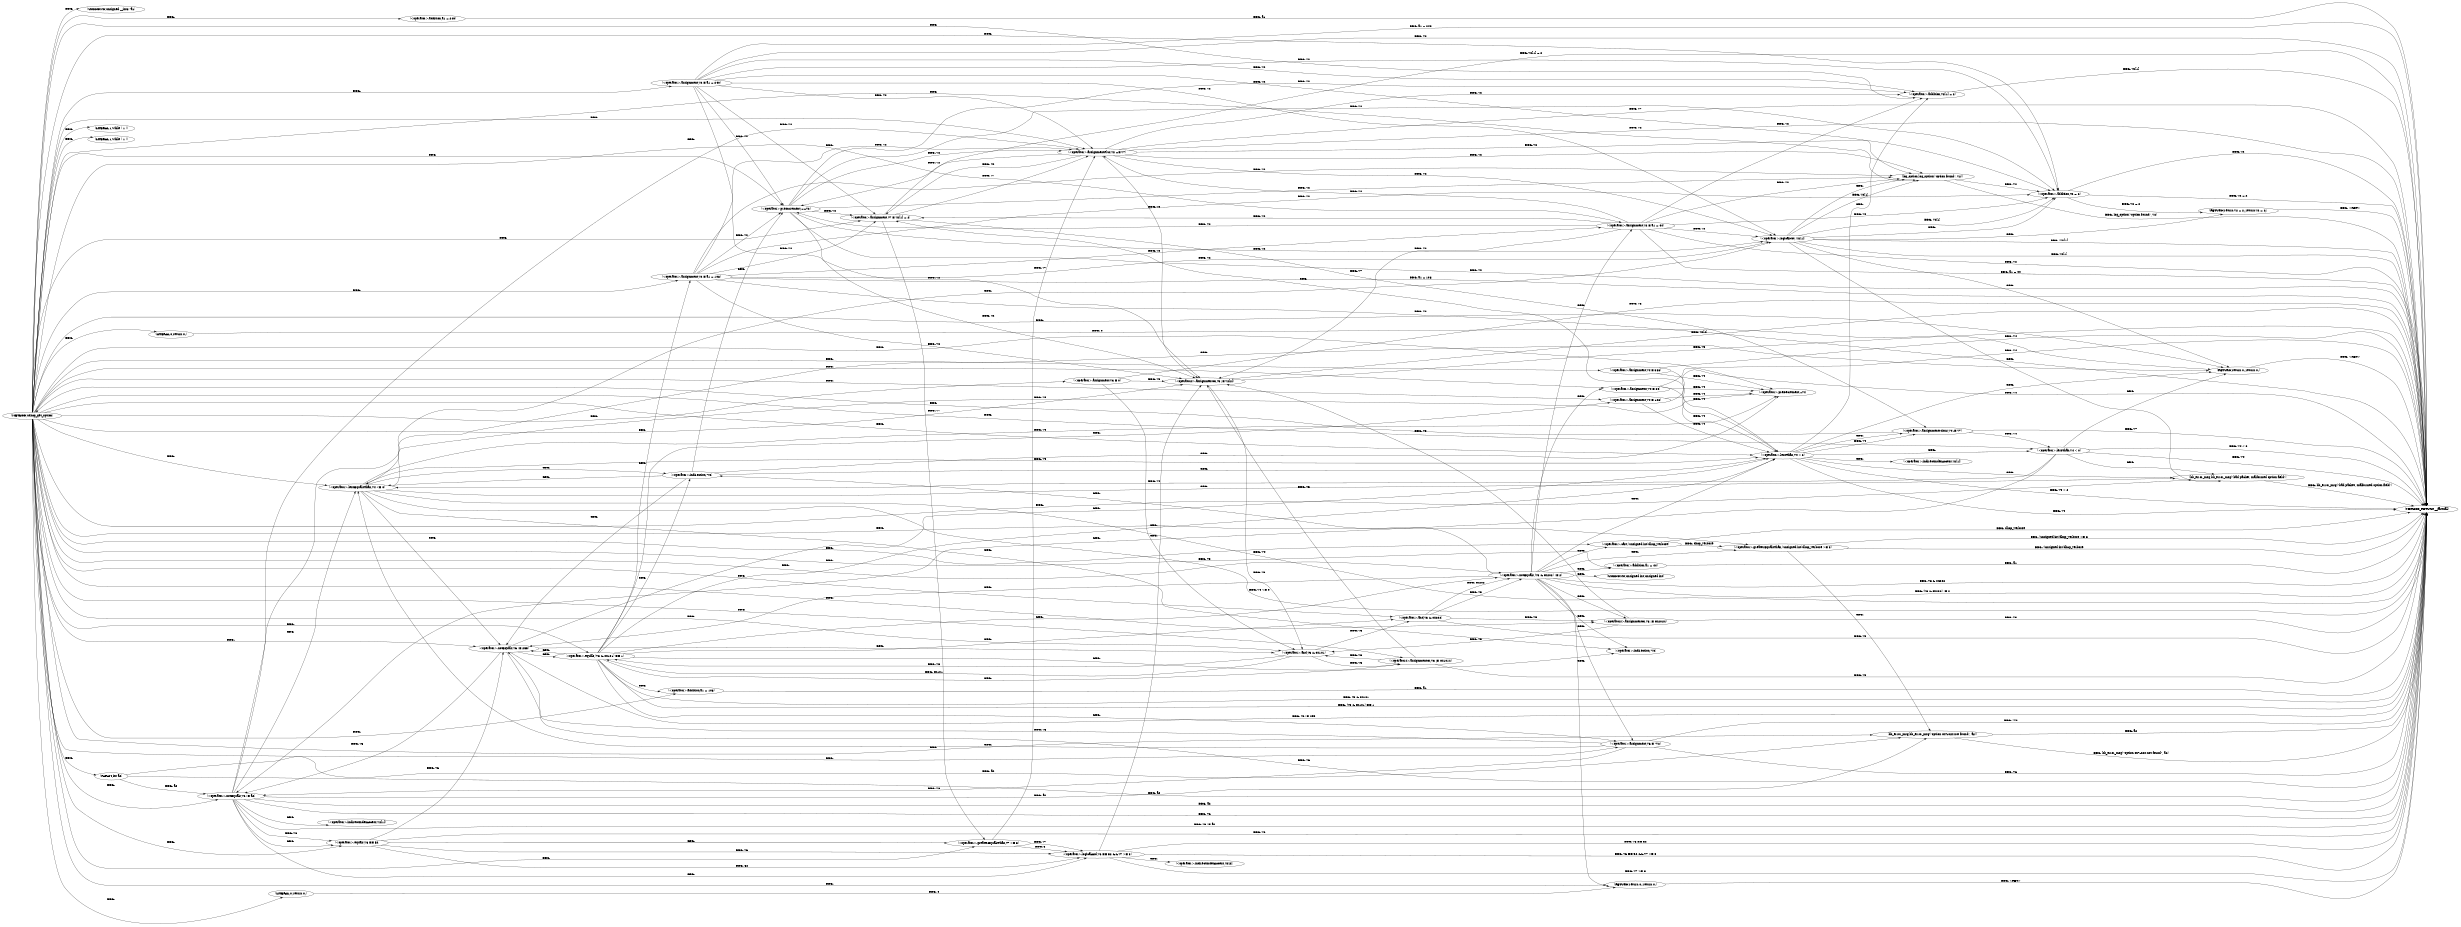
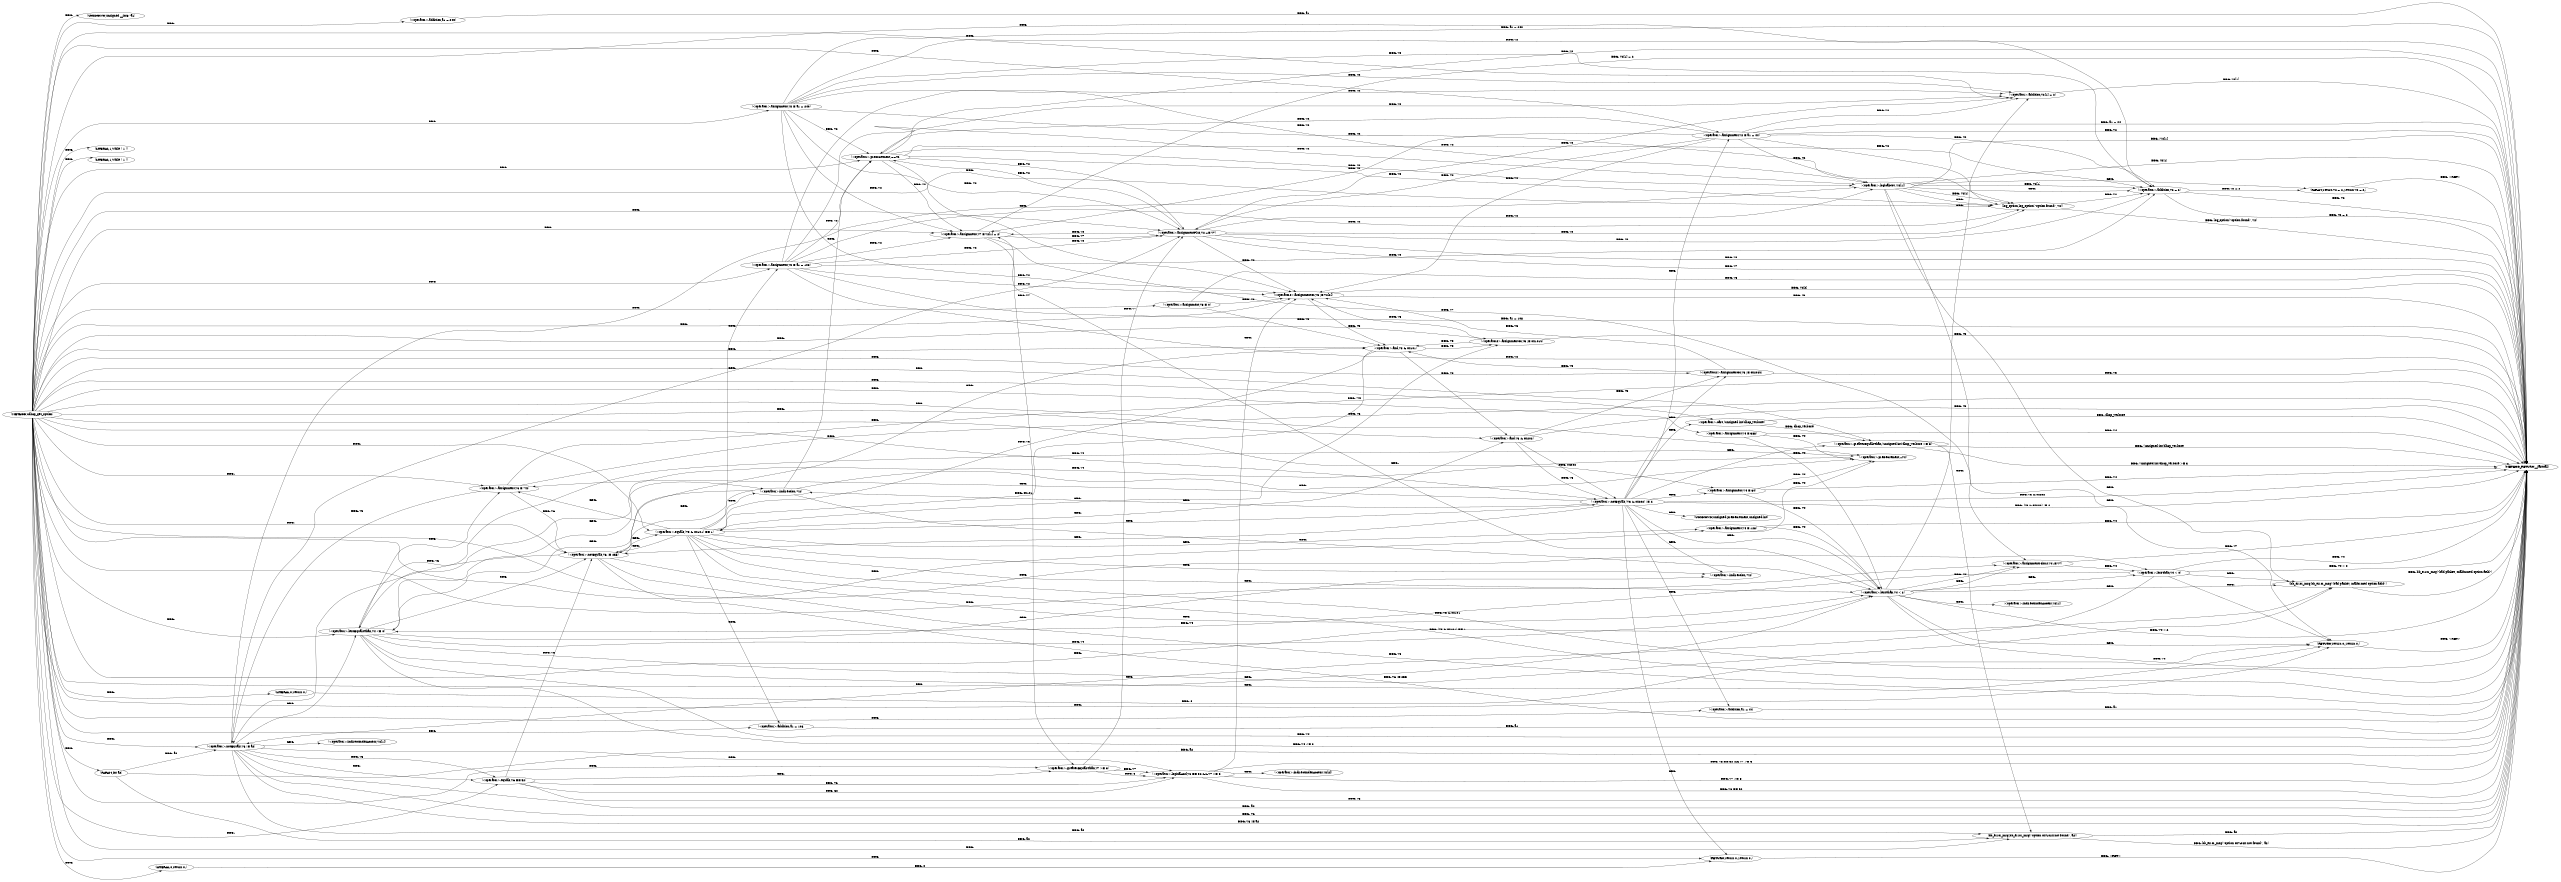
(2238, 211) -> (2338, 190)
(1164, 252) -> (1345, 92)
(963, 406) -> (957, 607)
(1636, 577) -> (1731, 518)
(915, 746) -> (418, 544)
